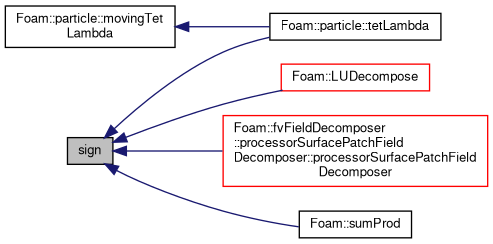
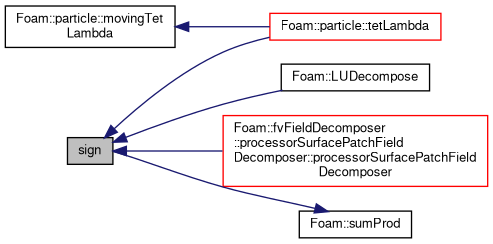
(355, 27) -> (355, 27)
(355, 77) -> (355, 77)
(205, 206) -> (213, 184)
